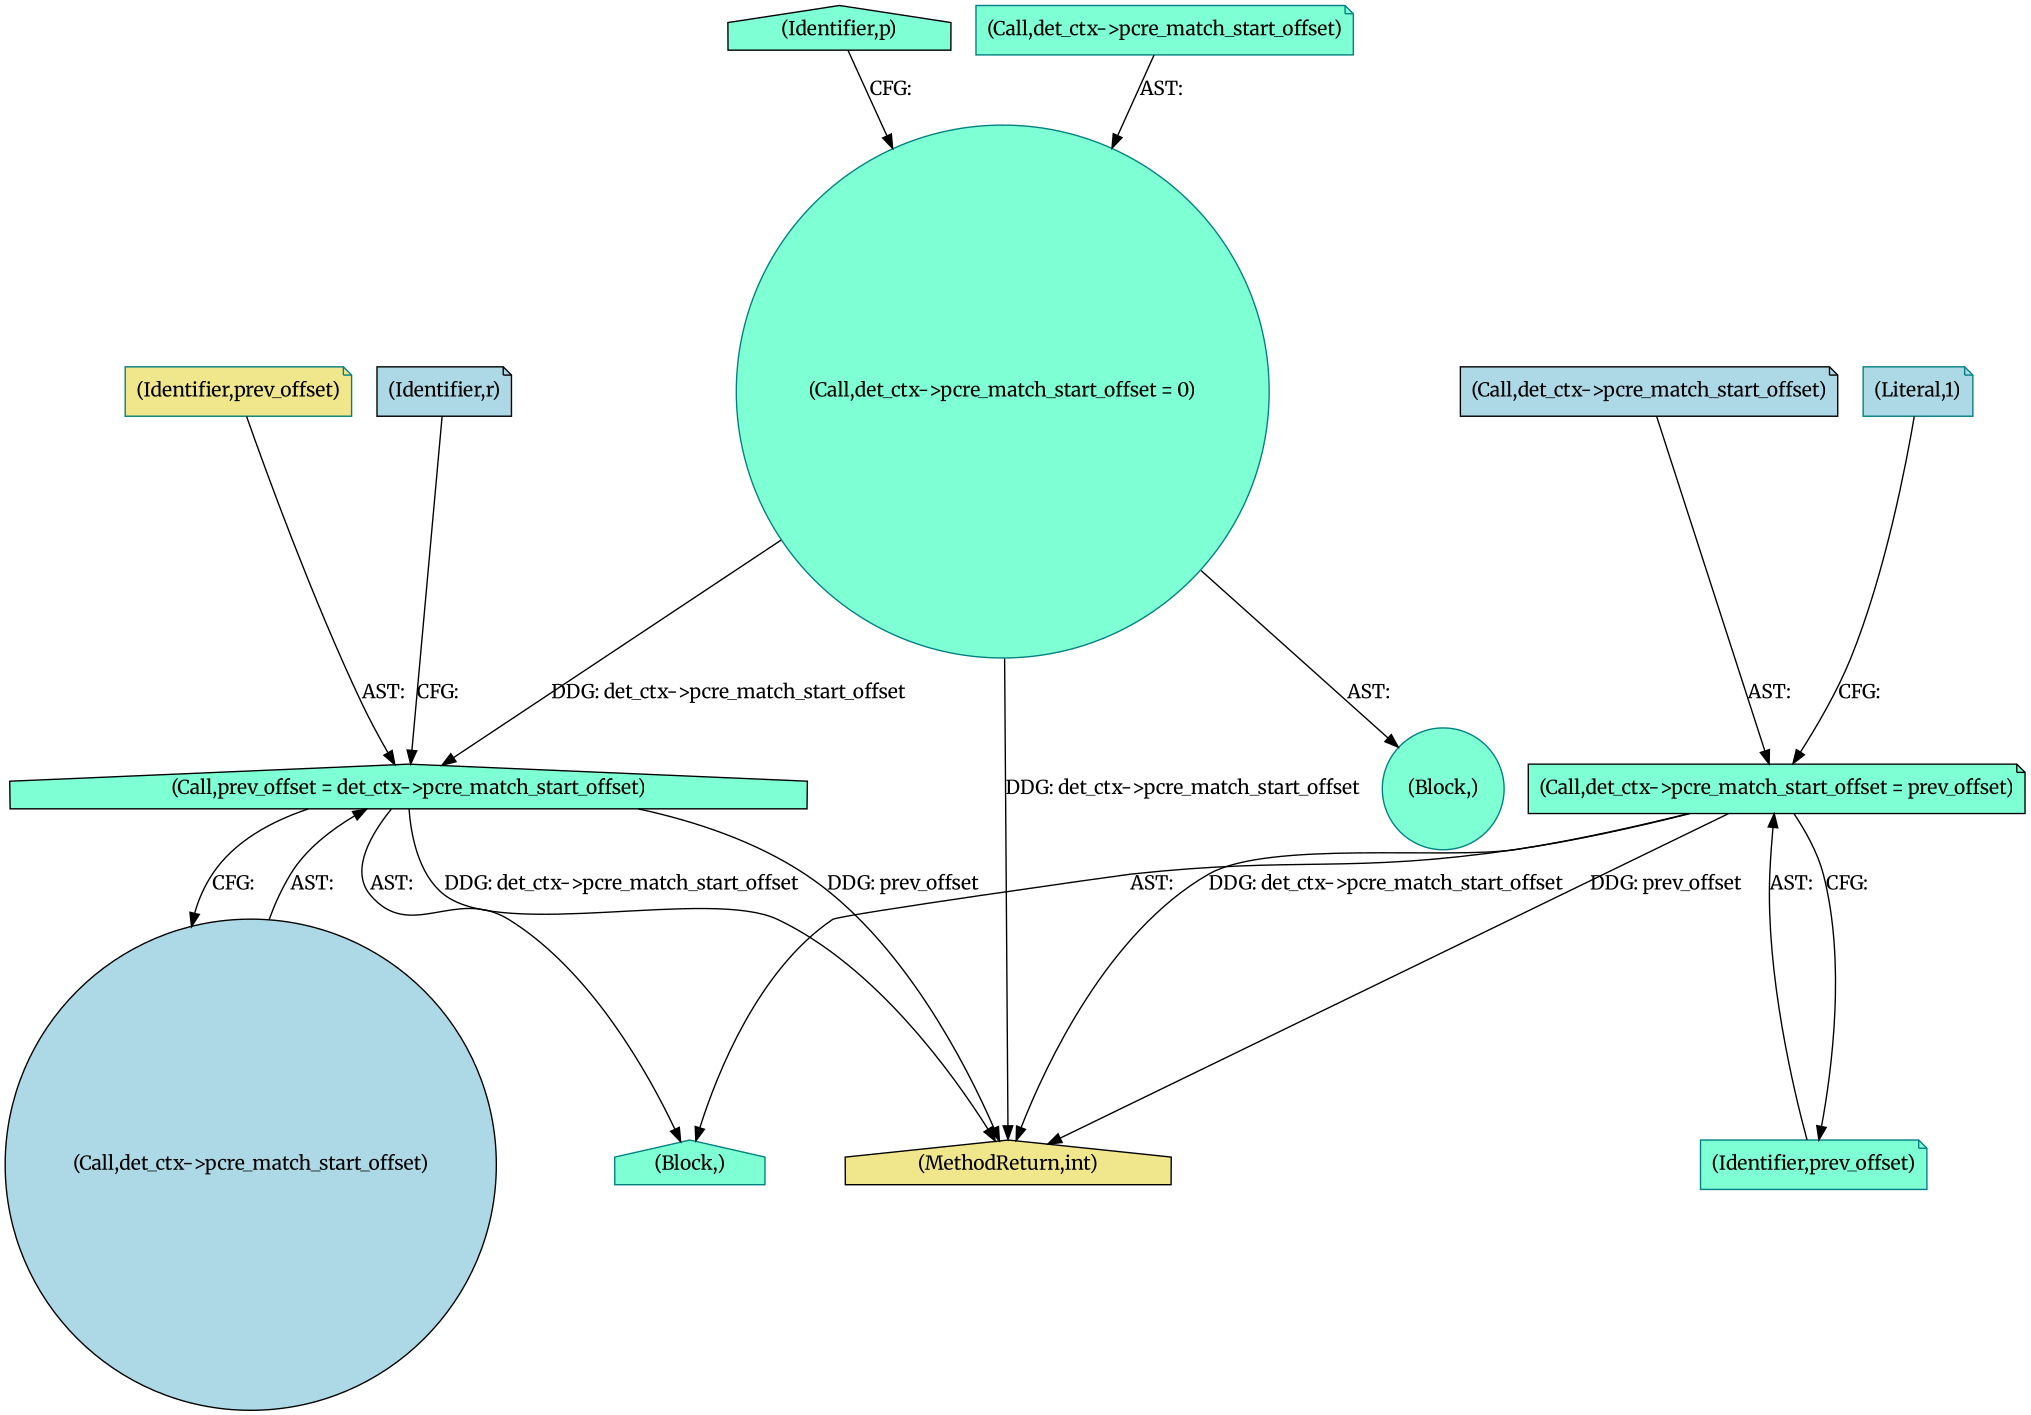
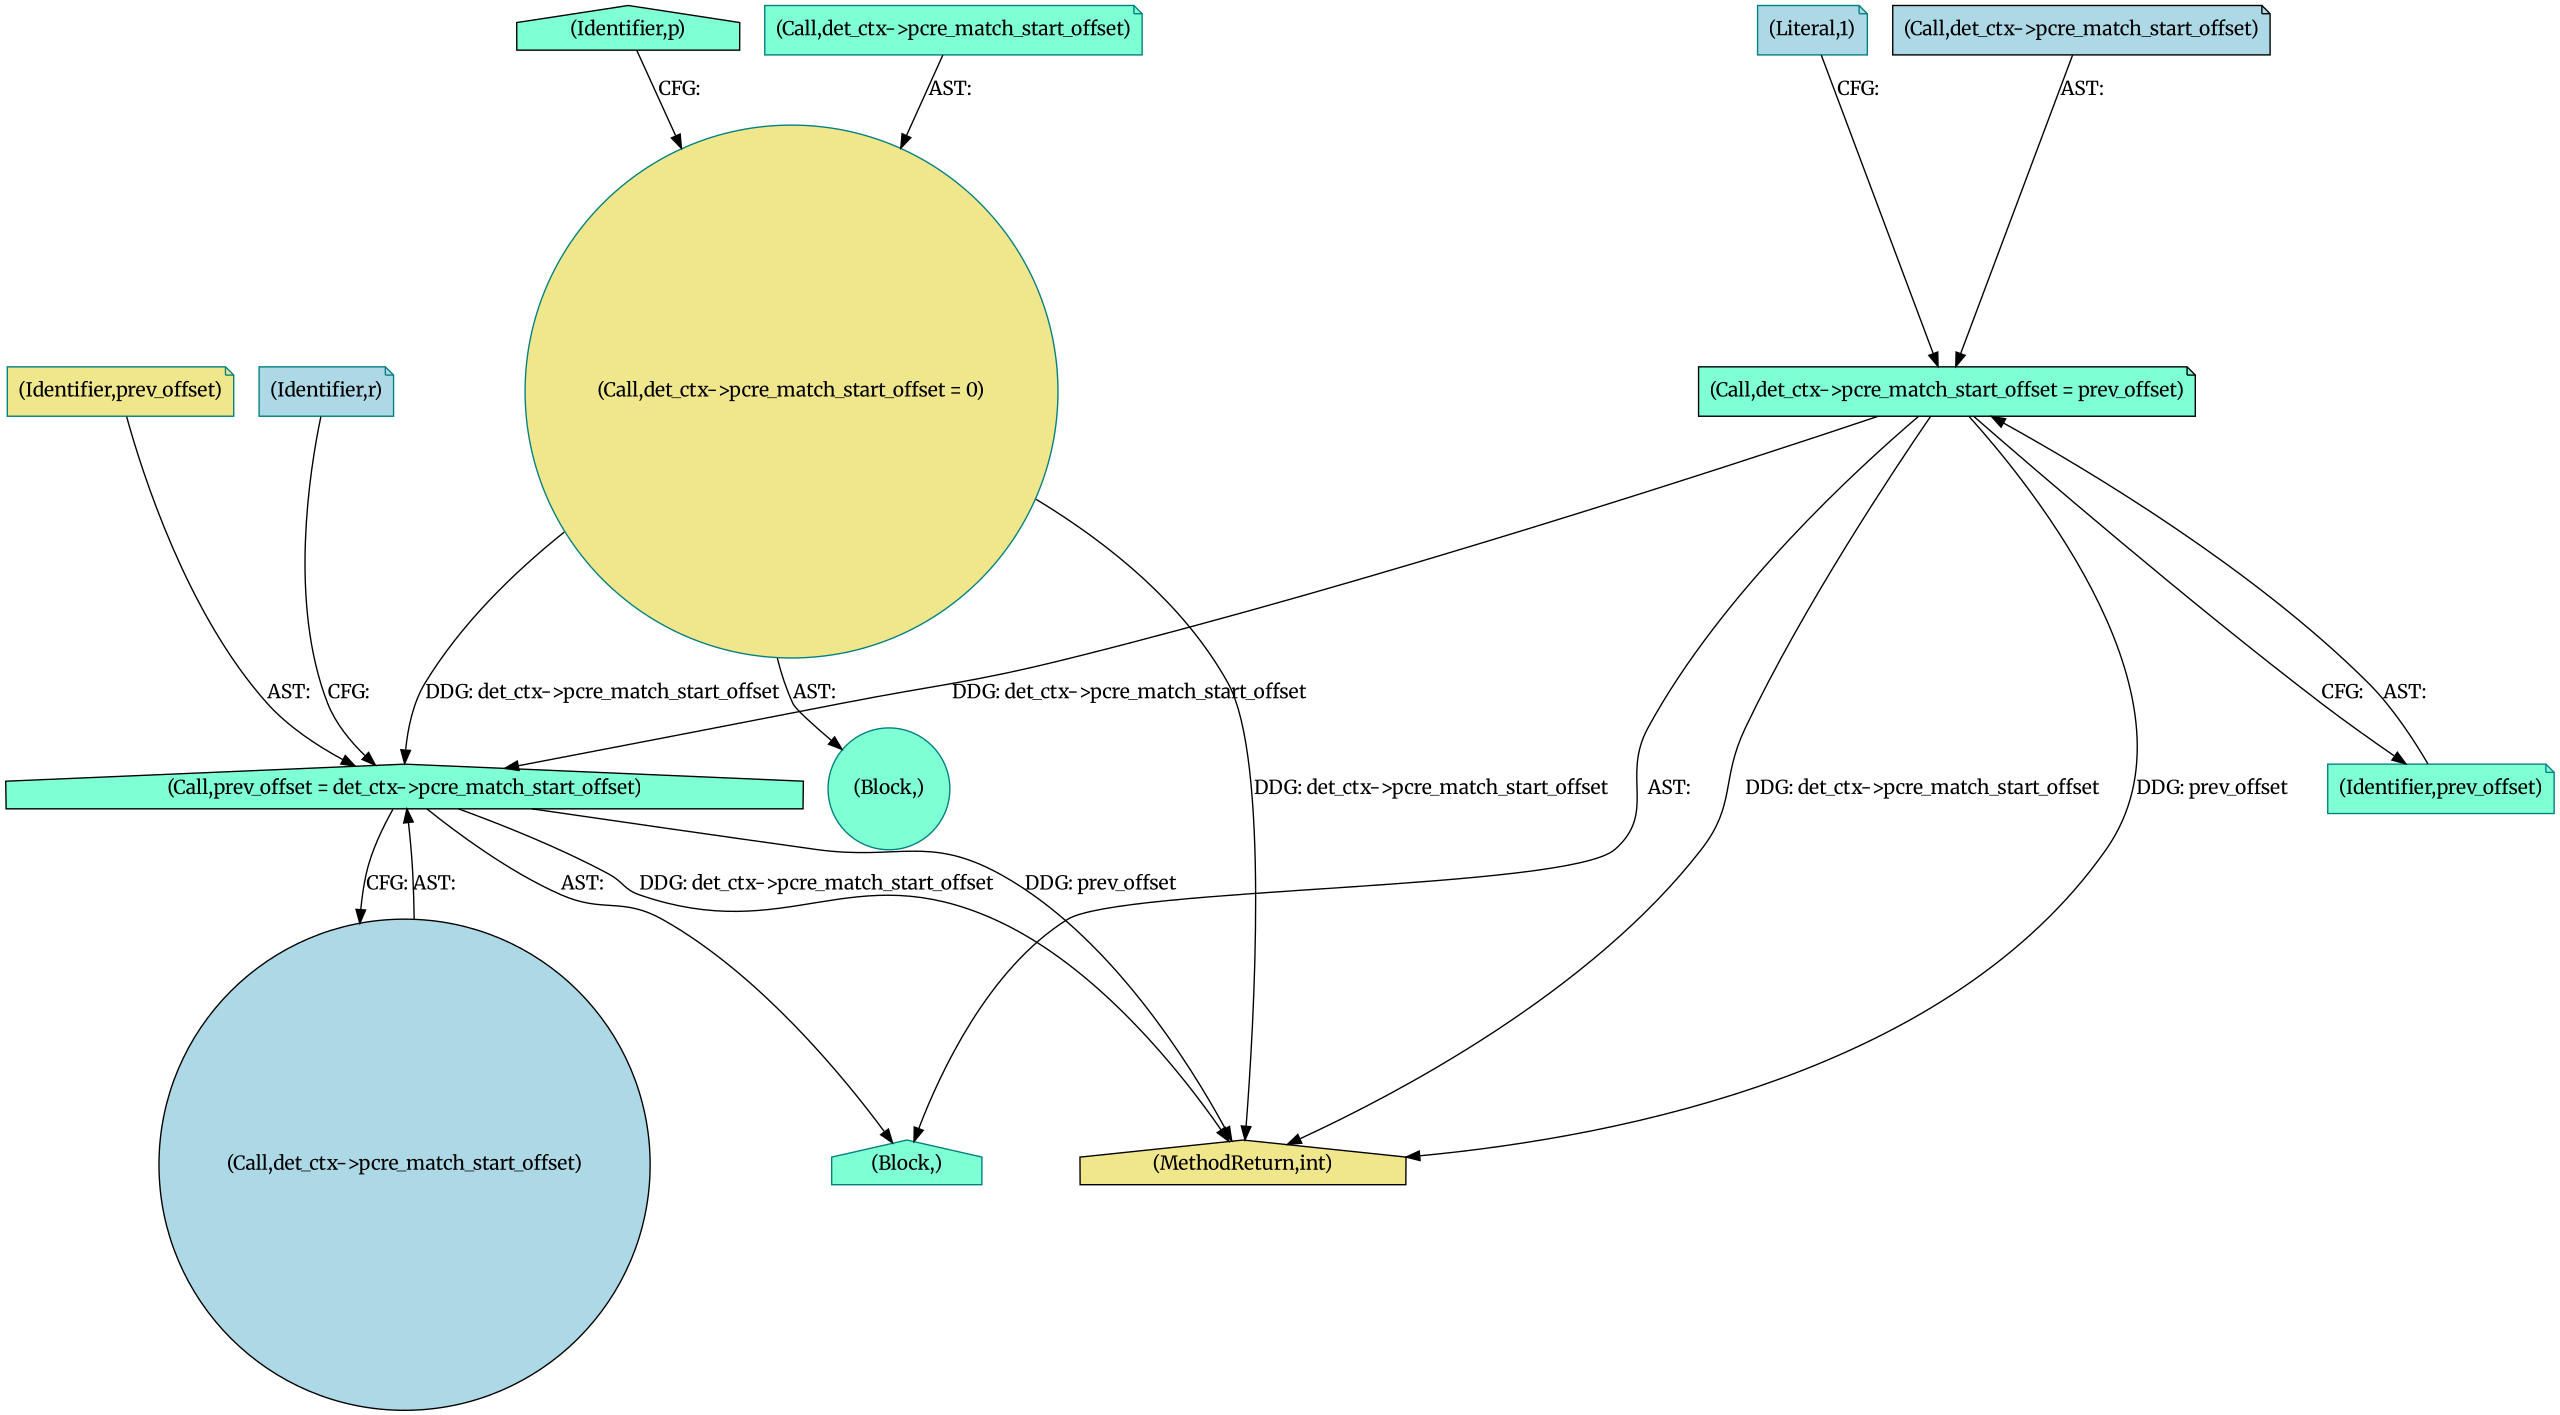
(444, 392) -> (326, 392)
(1003, 392) -> (792, 392)
none -> (1206, 622)
